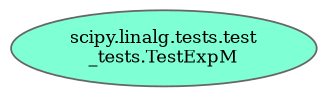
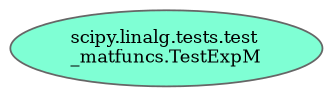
(164, 48) -> (166, 48)
